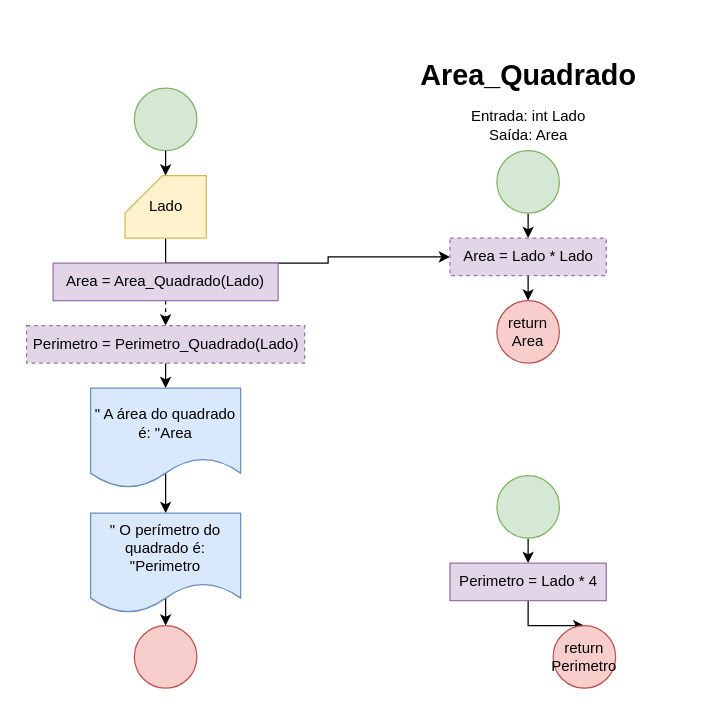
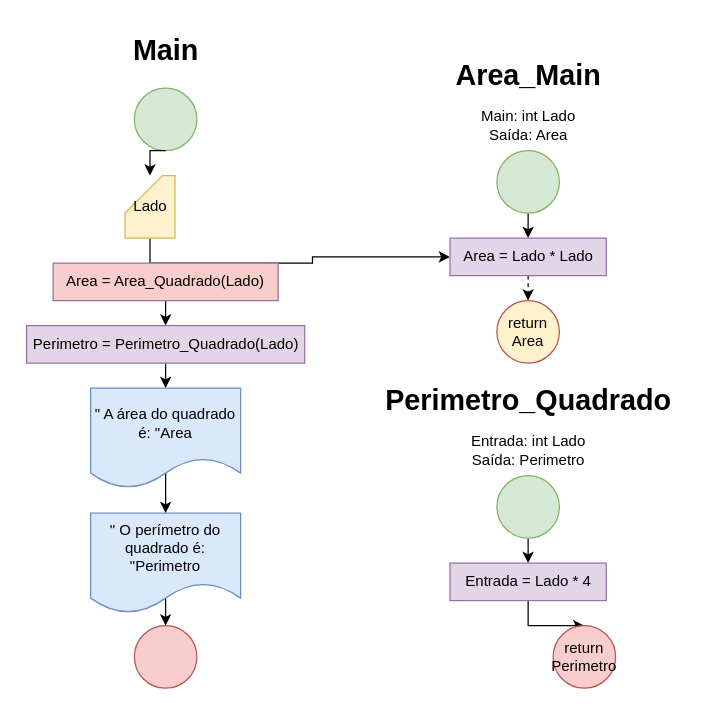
none -> (166, 51)
(529, 76) -> (529, 76)
(529, 126) -> (529, 126)
(166, 207) -> (150, 207)
(528, 257) -> (528, 257)
(166, 282) -> (166, 282)
(528, 284) -> (528, 284)
(166, 310) -> (166, 310)
(528, 332) -> (528, 332)
(166, 344) -> (166, 344)
none -> (528, 401)
none -> (528, 451)
(529, 582) -> (529, 582)
